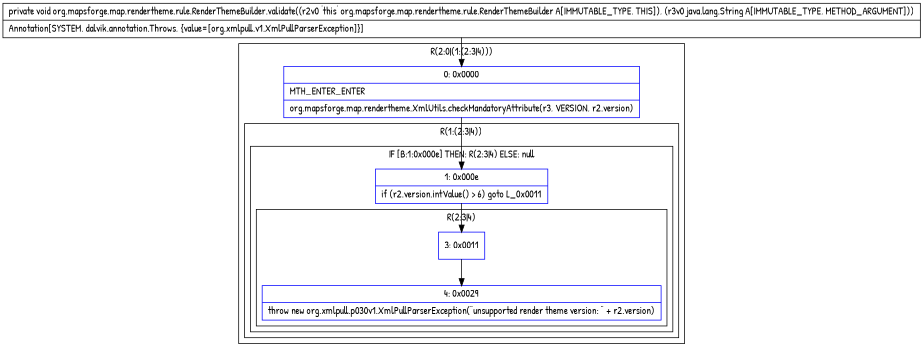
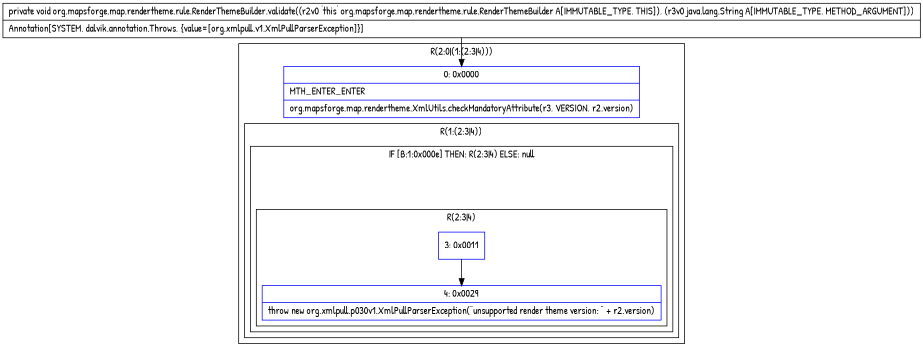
(462, 186) -> none
